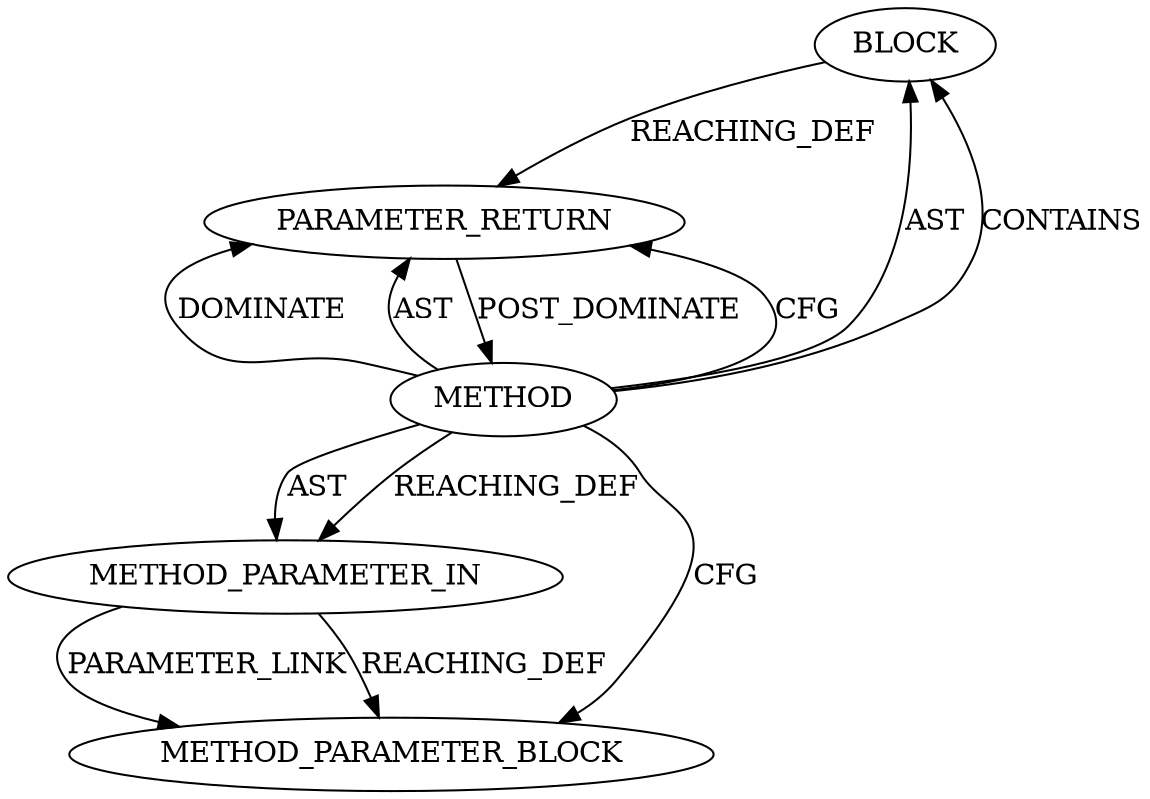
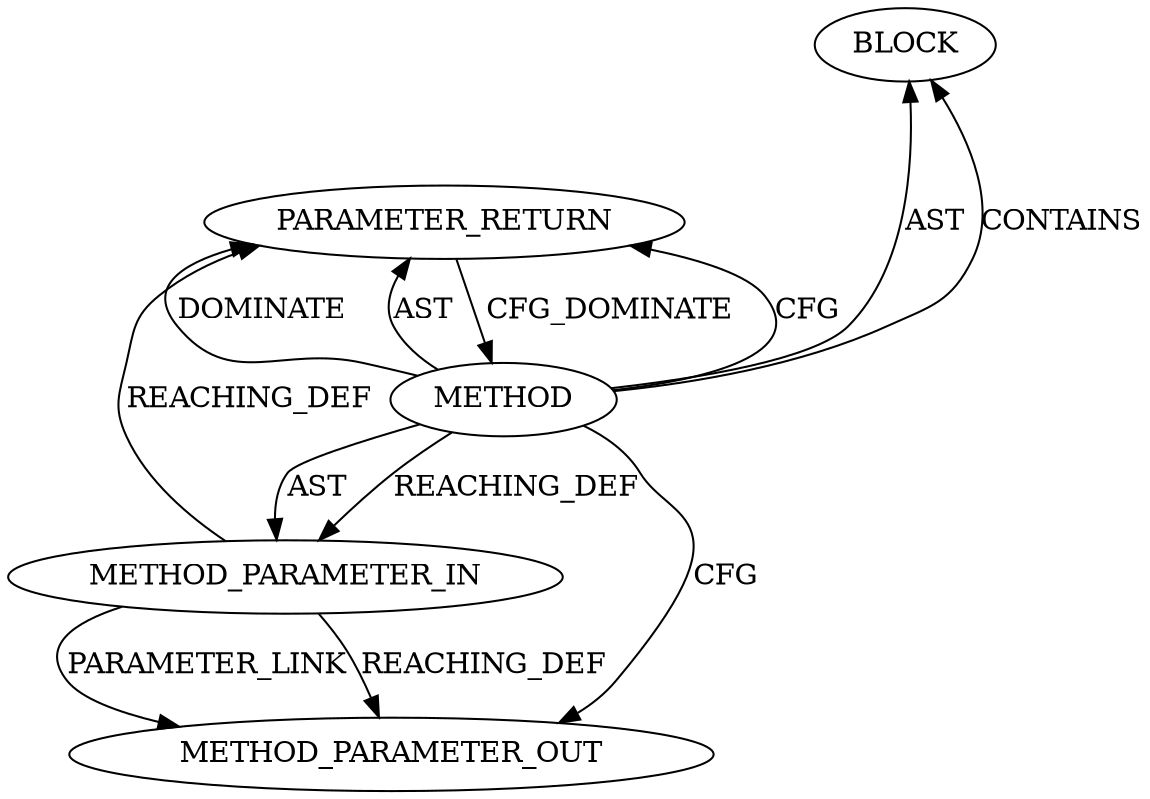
(665, 105) -> (120, 389)
(610, 311) -> (610, 311)
(391, 754) -> (391, 754)
